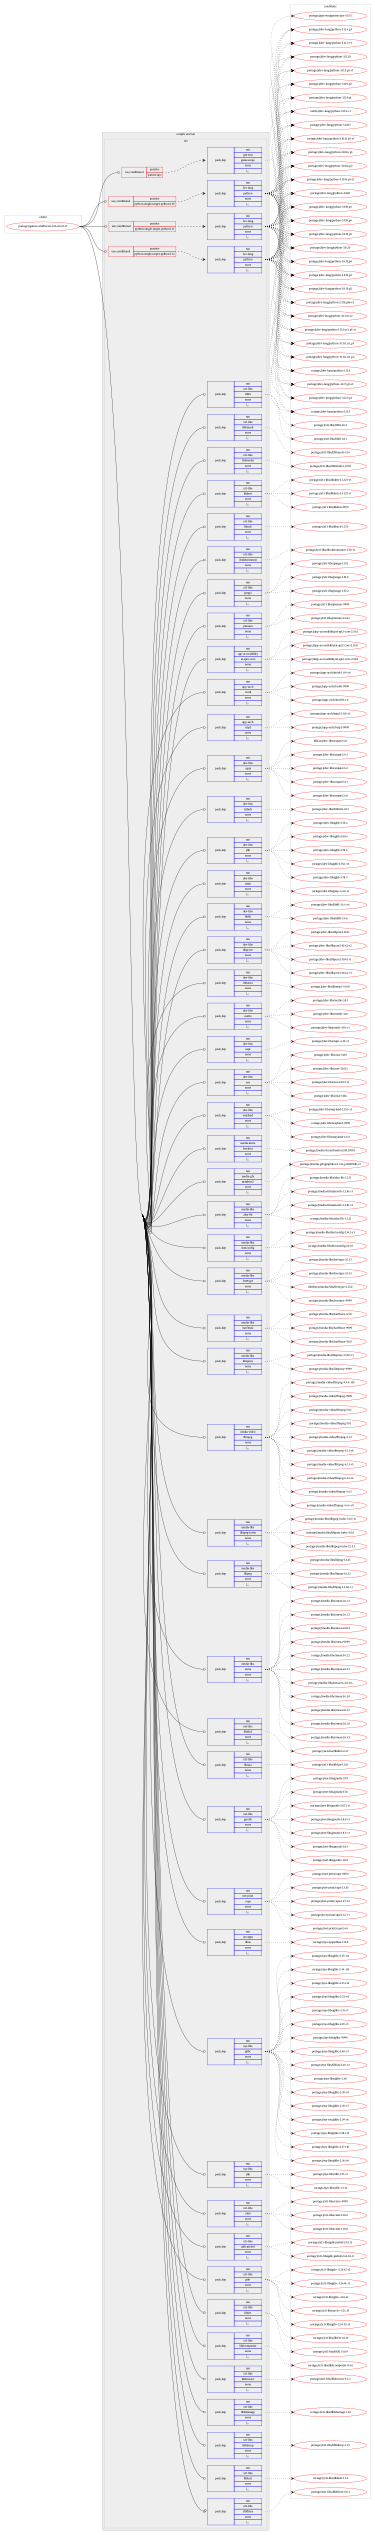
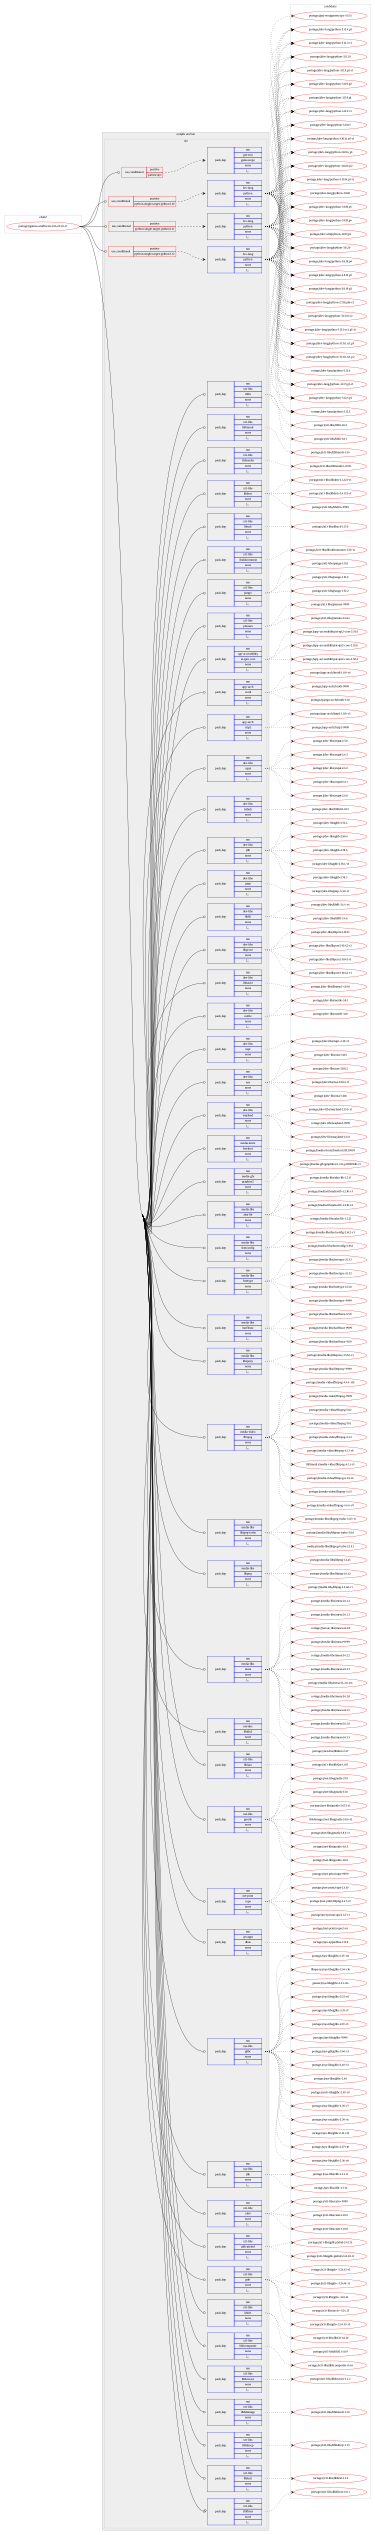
(330, 111) -> (330, 111)
(330, 234) -> (330, 234)
(330, 507) -> (330, 507)
(330, 659) -> (330, 659)
(330, 700) -> (330, 700)
(330, 741) -> (330, 741)
(330, 1028) -> none
(330, 1246) -> (330, 1246)
(330, 1287) -> (330, 1287)
(330, 1465) -> (330, 1465)
(330, 1546) -> (330, 1546)
(330, 1628) -> (330, 1628)
(330, 1819) -> (330, 1819)
(330, 1847) -> (330, 1847)
(330, 1901) -> (330, 1901)
(330, 1970) -> (330, 1970)
(330, 1983) -> (330, 1983)
(330, 2052) -> (330, 2052)
(330, 2065) -> (330, 2065)
(330, 2092) -> (330, 2092)
(330, 2133) -> (330, 2133)
(330, 2174) -> (330, 2174)
(330, 2412) -> (330, 2412)
